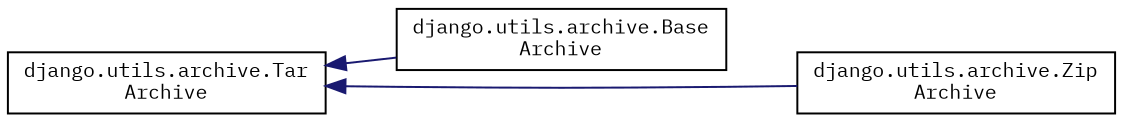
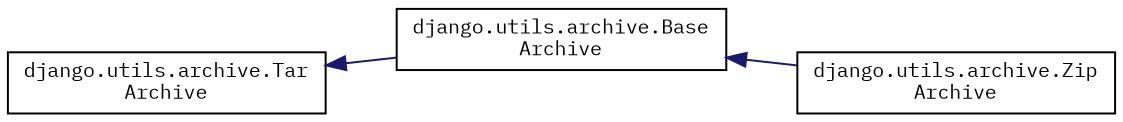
(572, 88) -> (772, 63)
